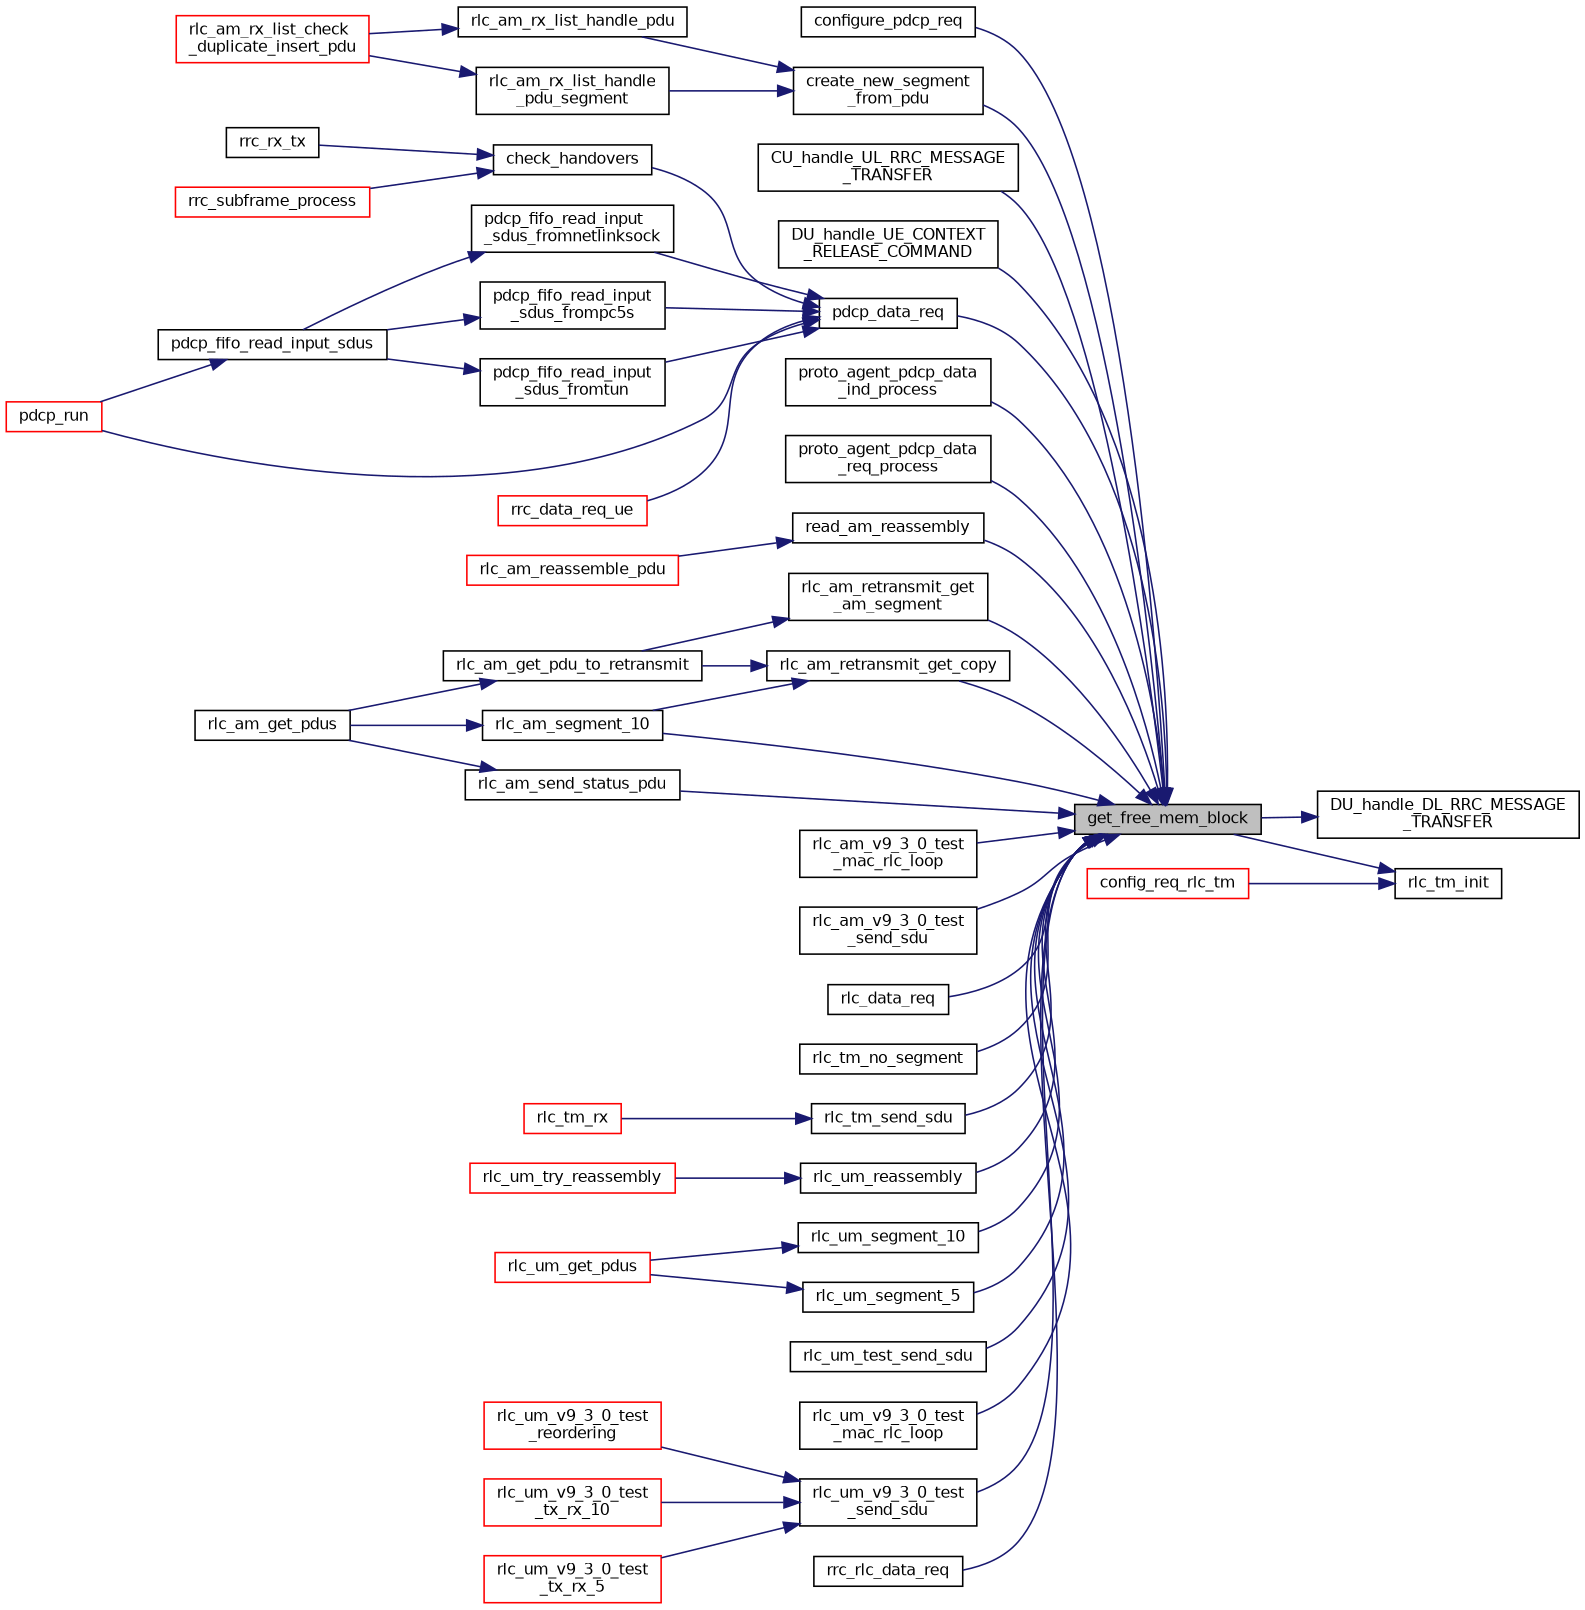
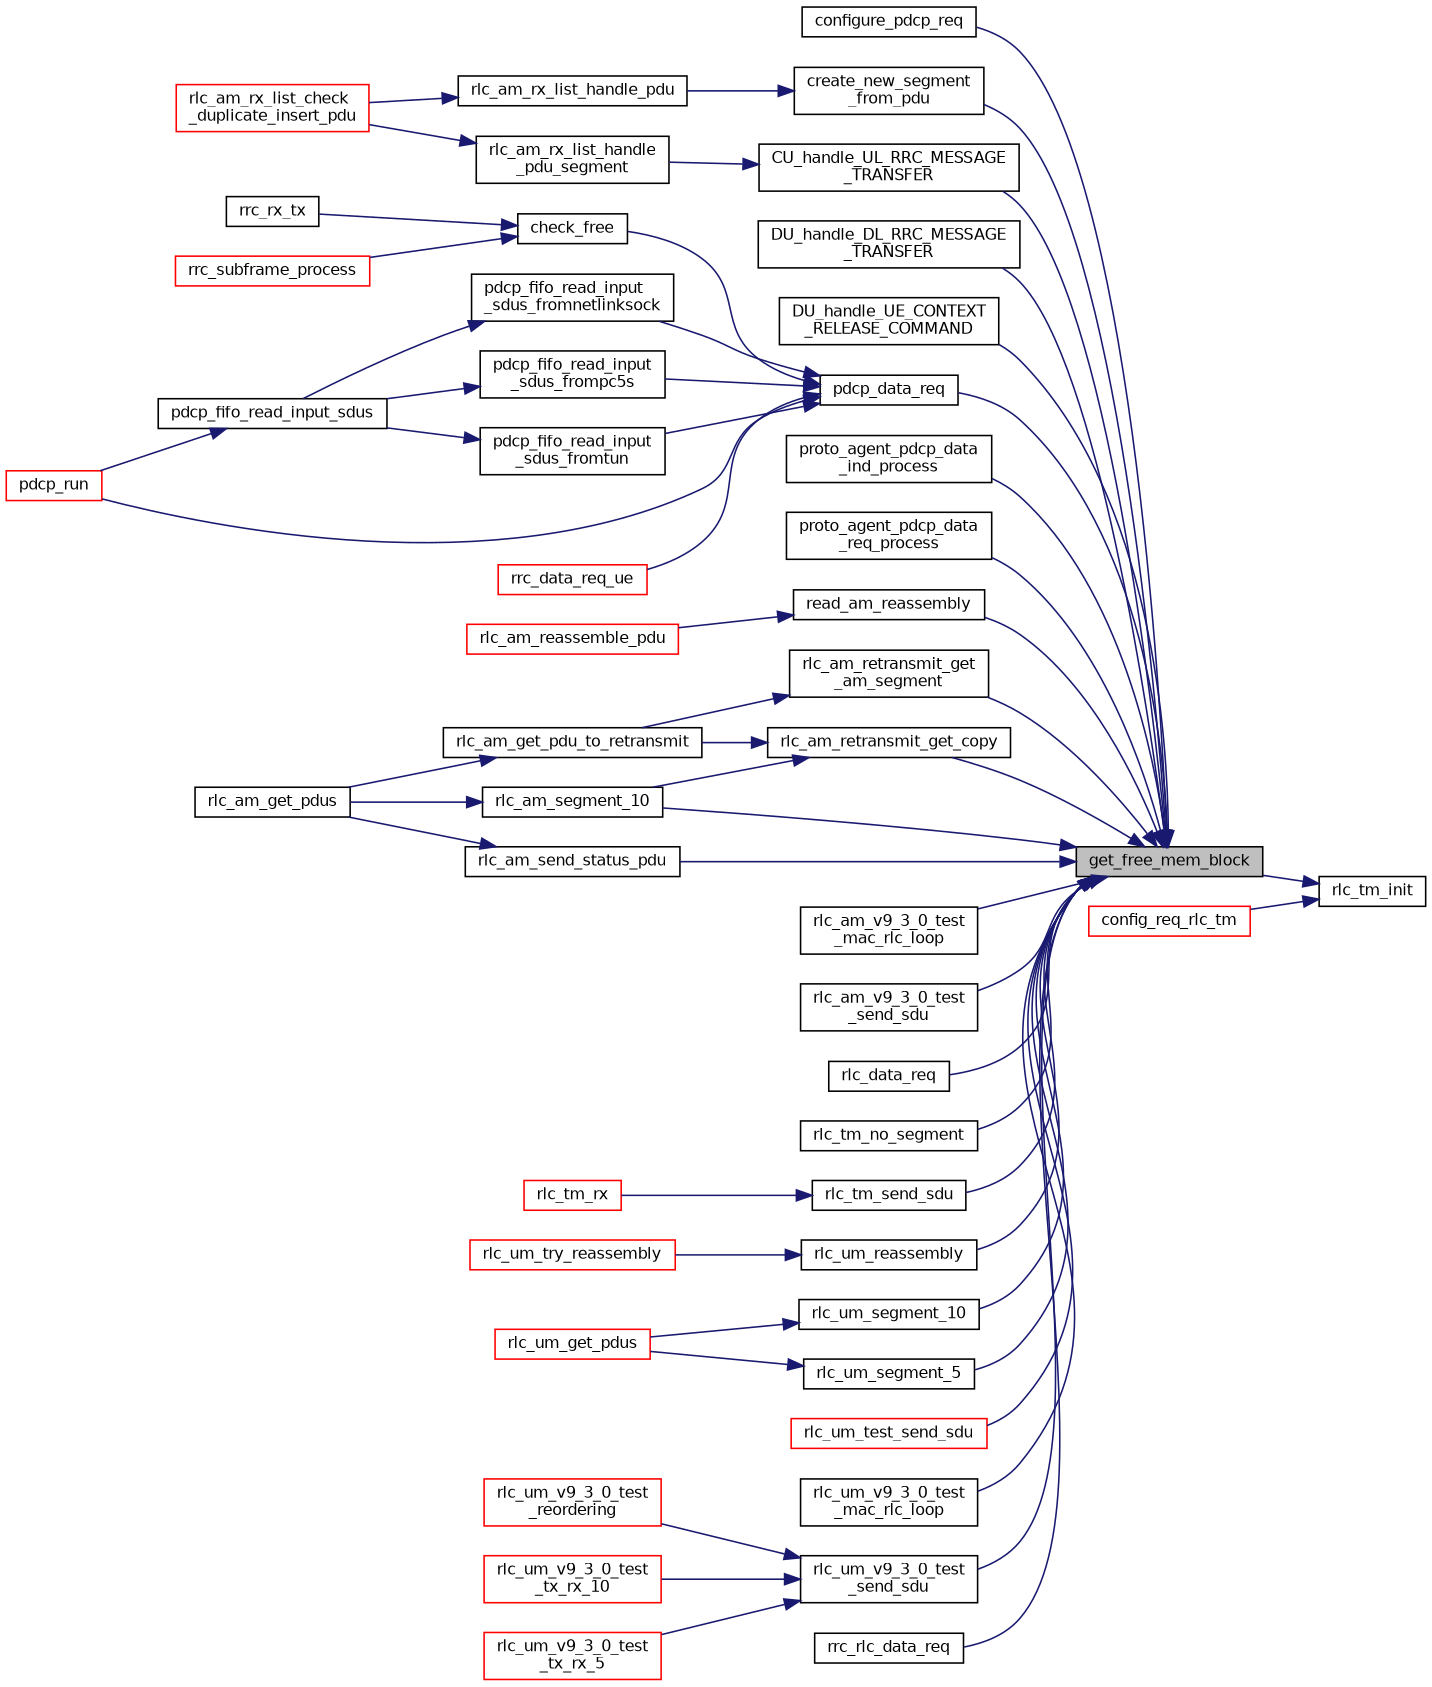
(723, 91) -> (706, 163)
(573, 160) -> (573, 229)
(1281, 817) -> (1089, 437)
(888, 1357) -> (889, 1434)
